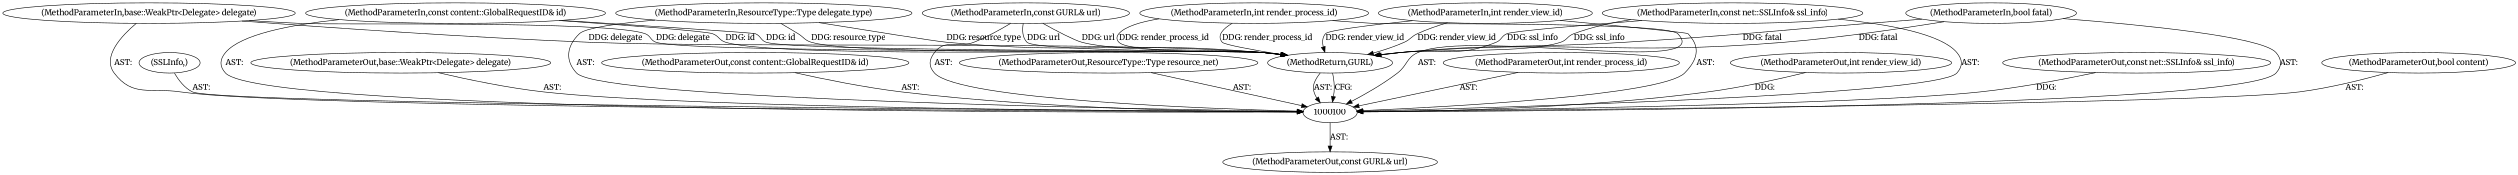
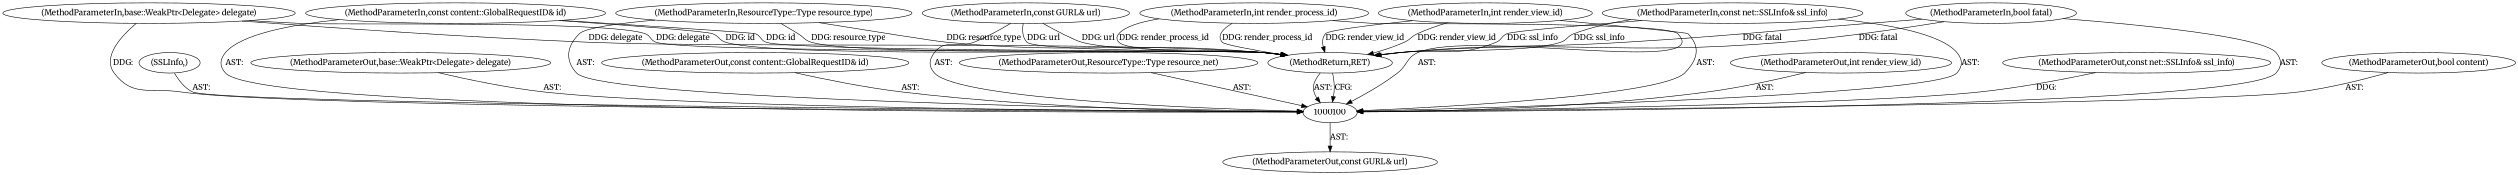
(764, 13) -> (764, 13)
(124, 63) -> (124, 63)
(1330, 63) -> (1330, 63)
(1561, 63) -> none
(1766, 88) -> (1766, 88)
